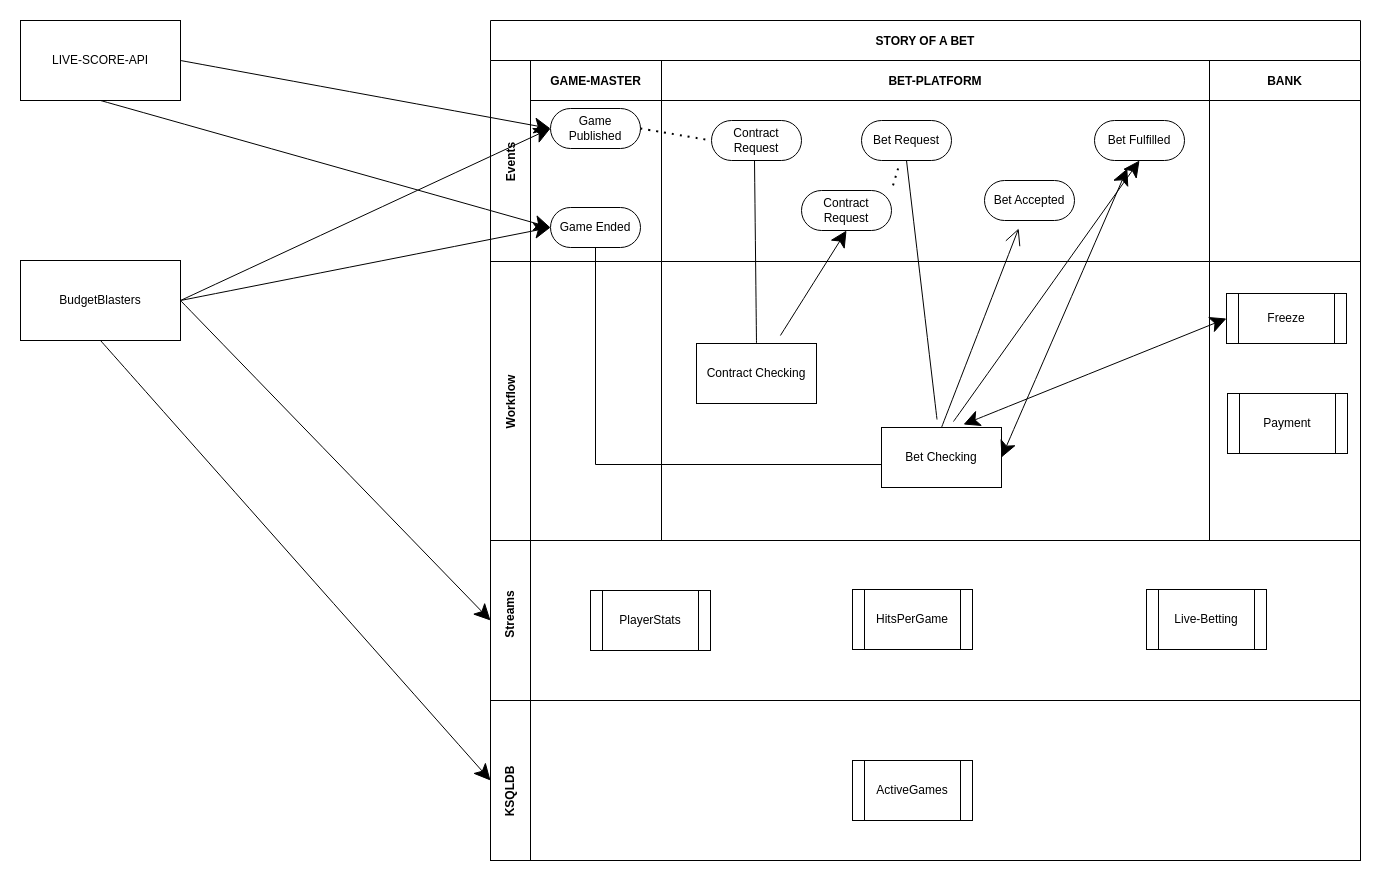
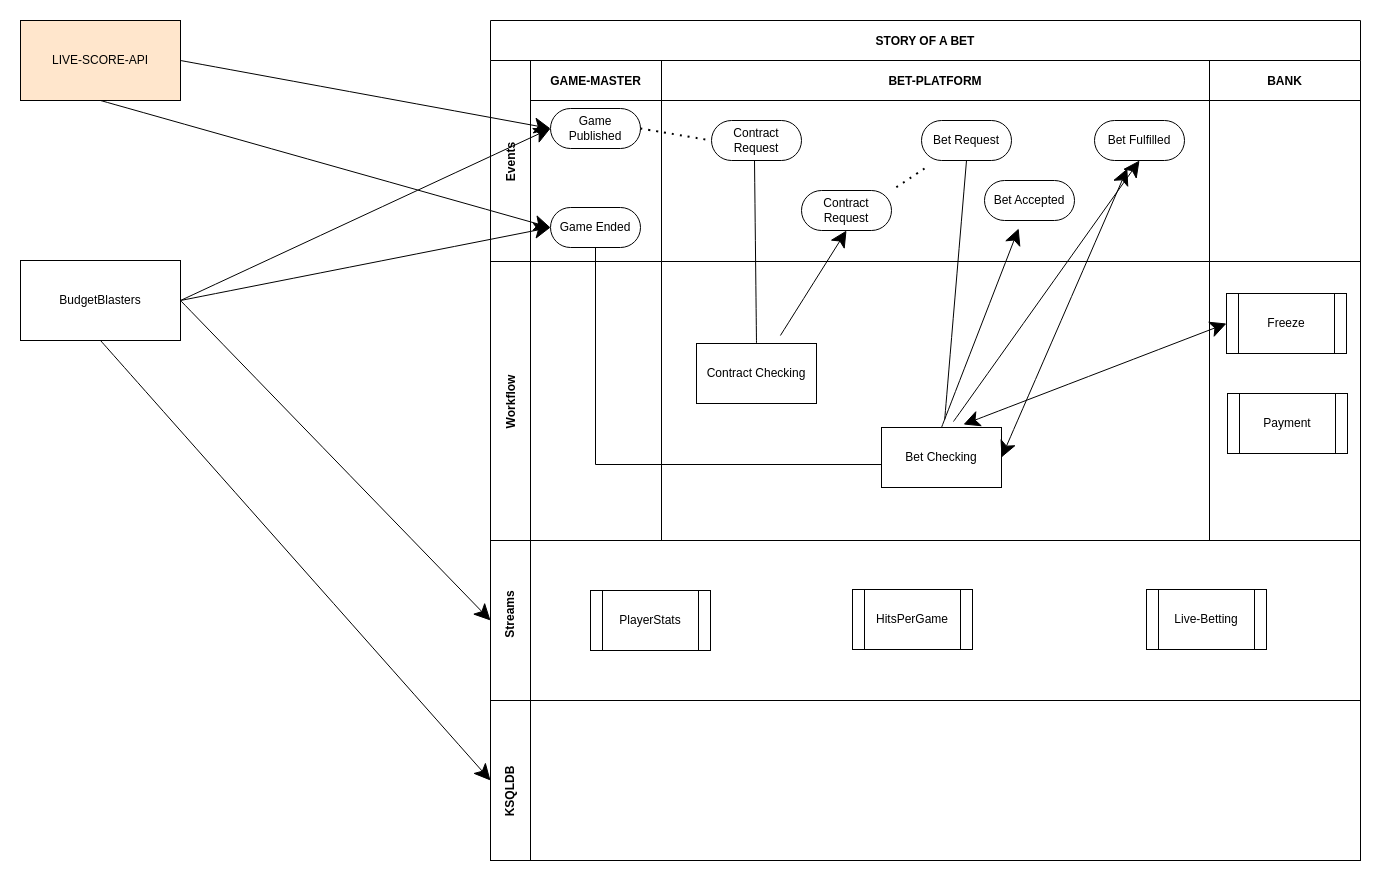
(101, 61) -> (101, 61)
(907, 141) -> (967, 141)
(1015, 237) -> (1013, 242)
(1287, 319) -> (1287, 324)
(913, 791) -> none
